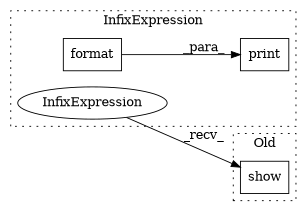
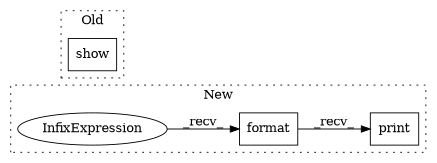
(153, 21) -> (218, 95)
(204, 48) -> (334, 122)
(179, 141) -> (199, 129)
